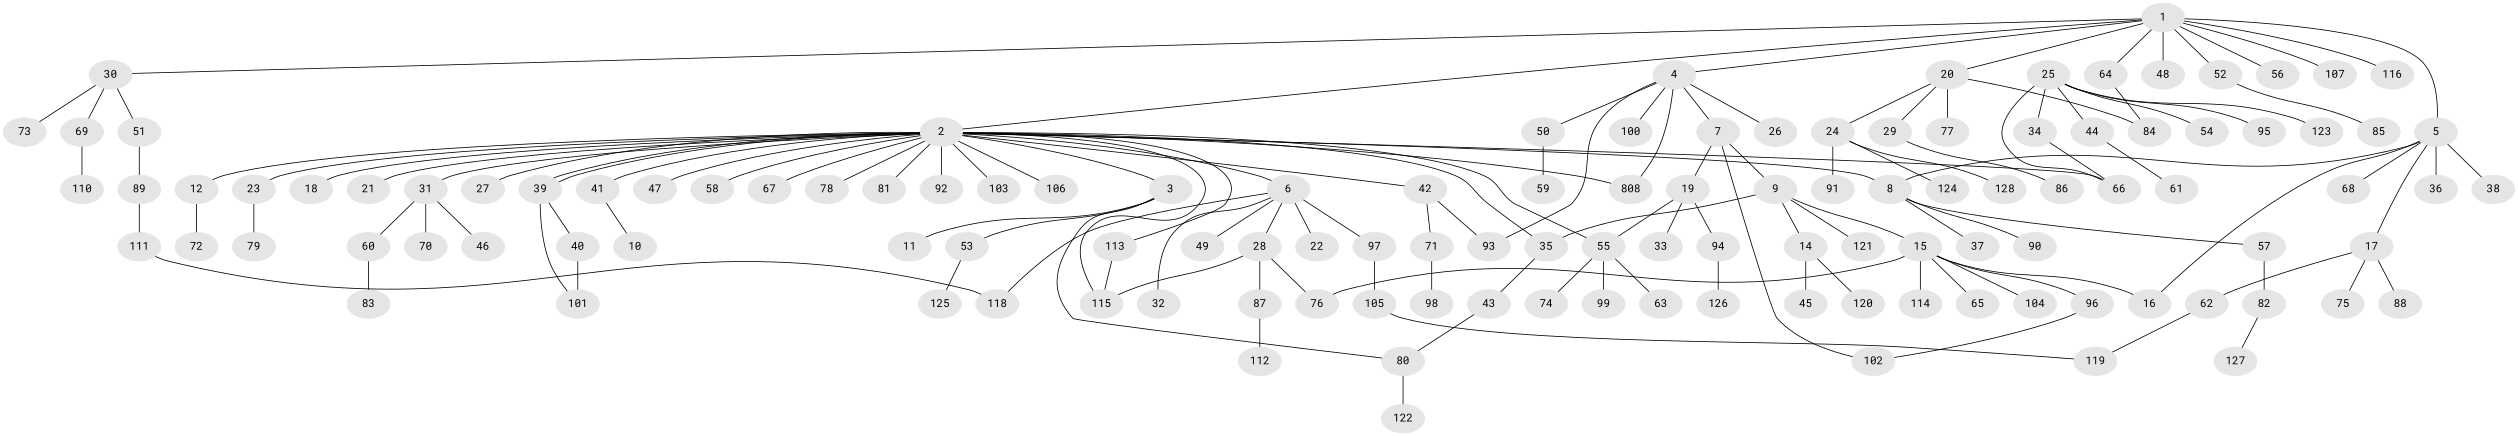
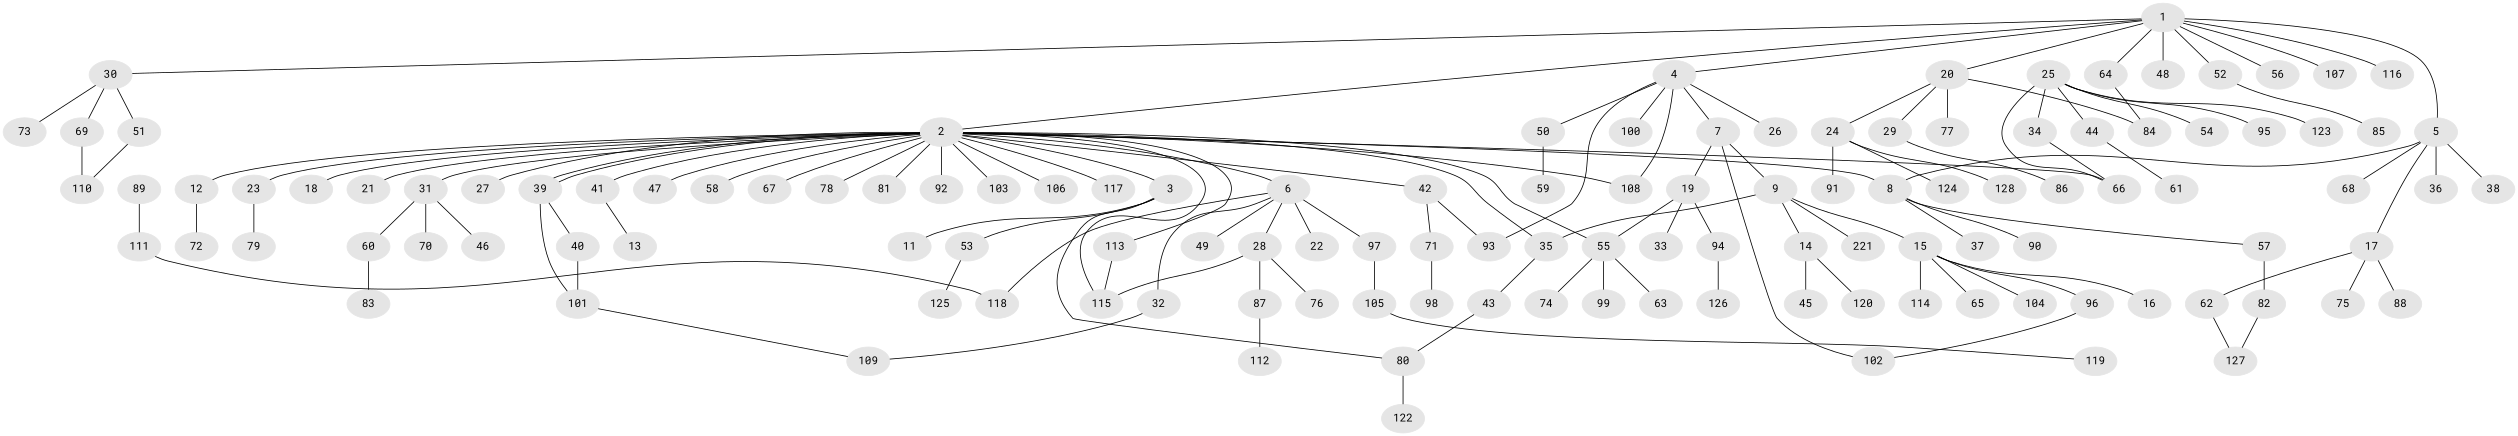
(139, 161) -> (111, 161)
none -> (1113, 189)
(1631, 189) -> (1631, 189)
(2280, 198) -> none
(635, 247) -> (635, 247)
(1863, 247) -> (1863, 247)
(1619, 275) -> none
(2151, 333) -> (2221, 333)
none -> (868, 361)
